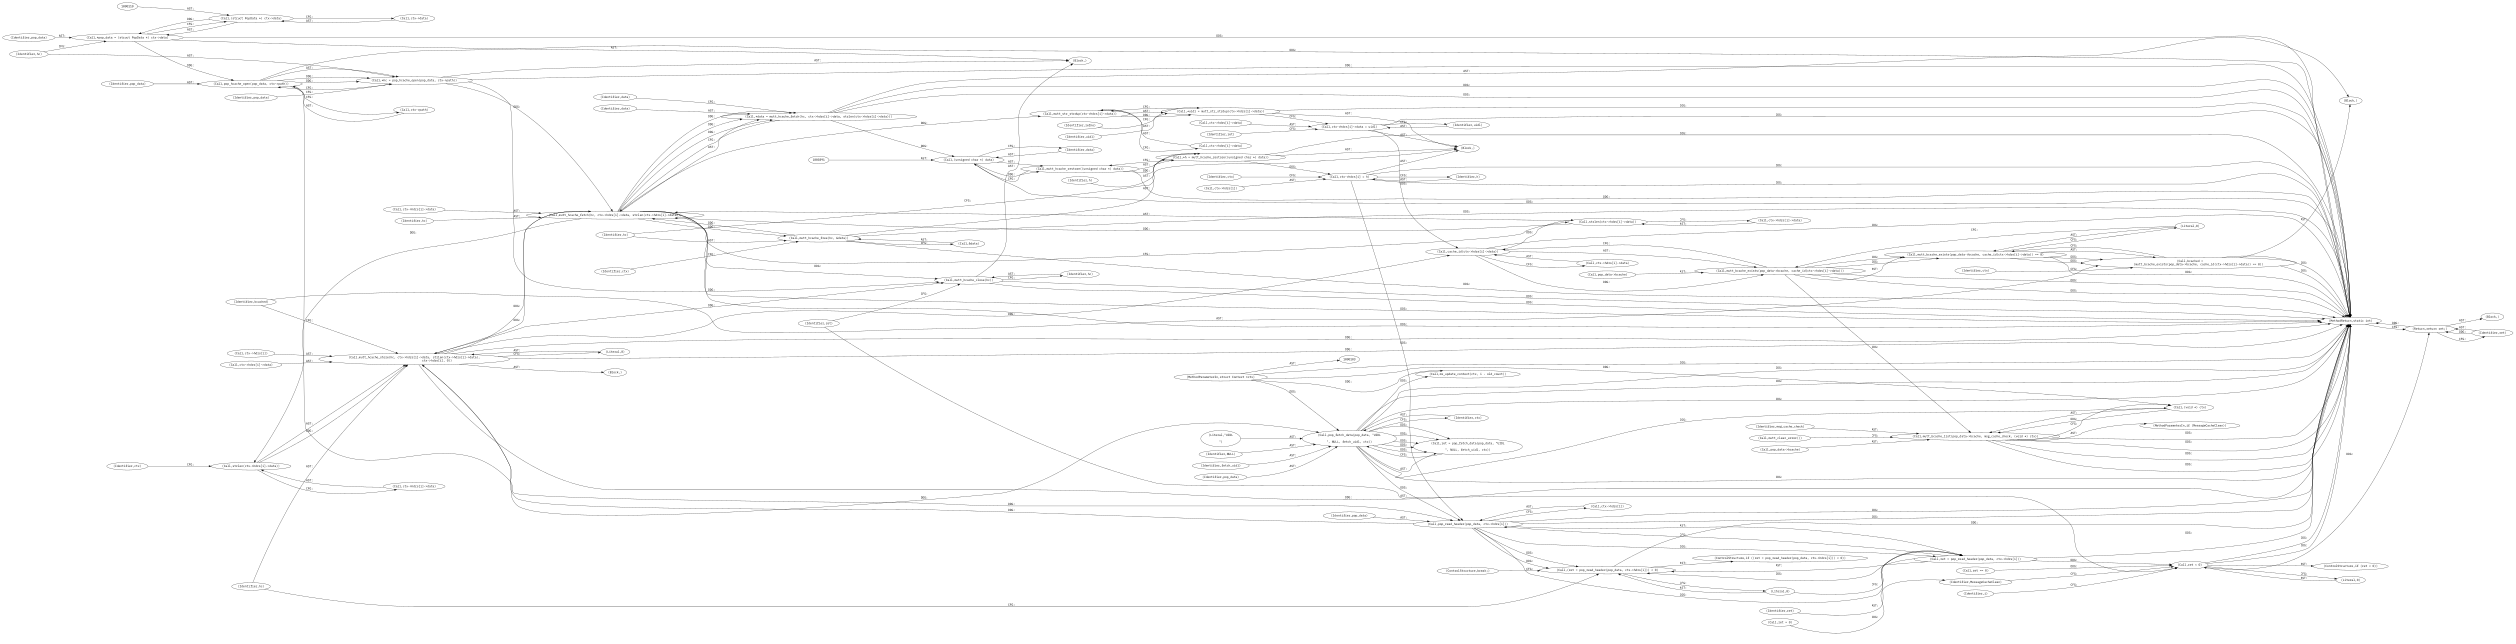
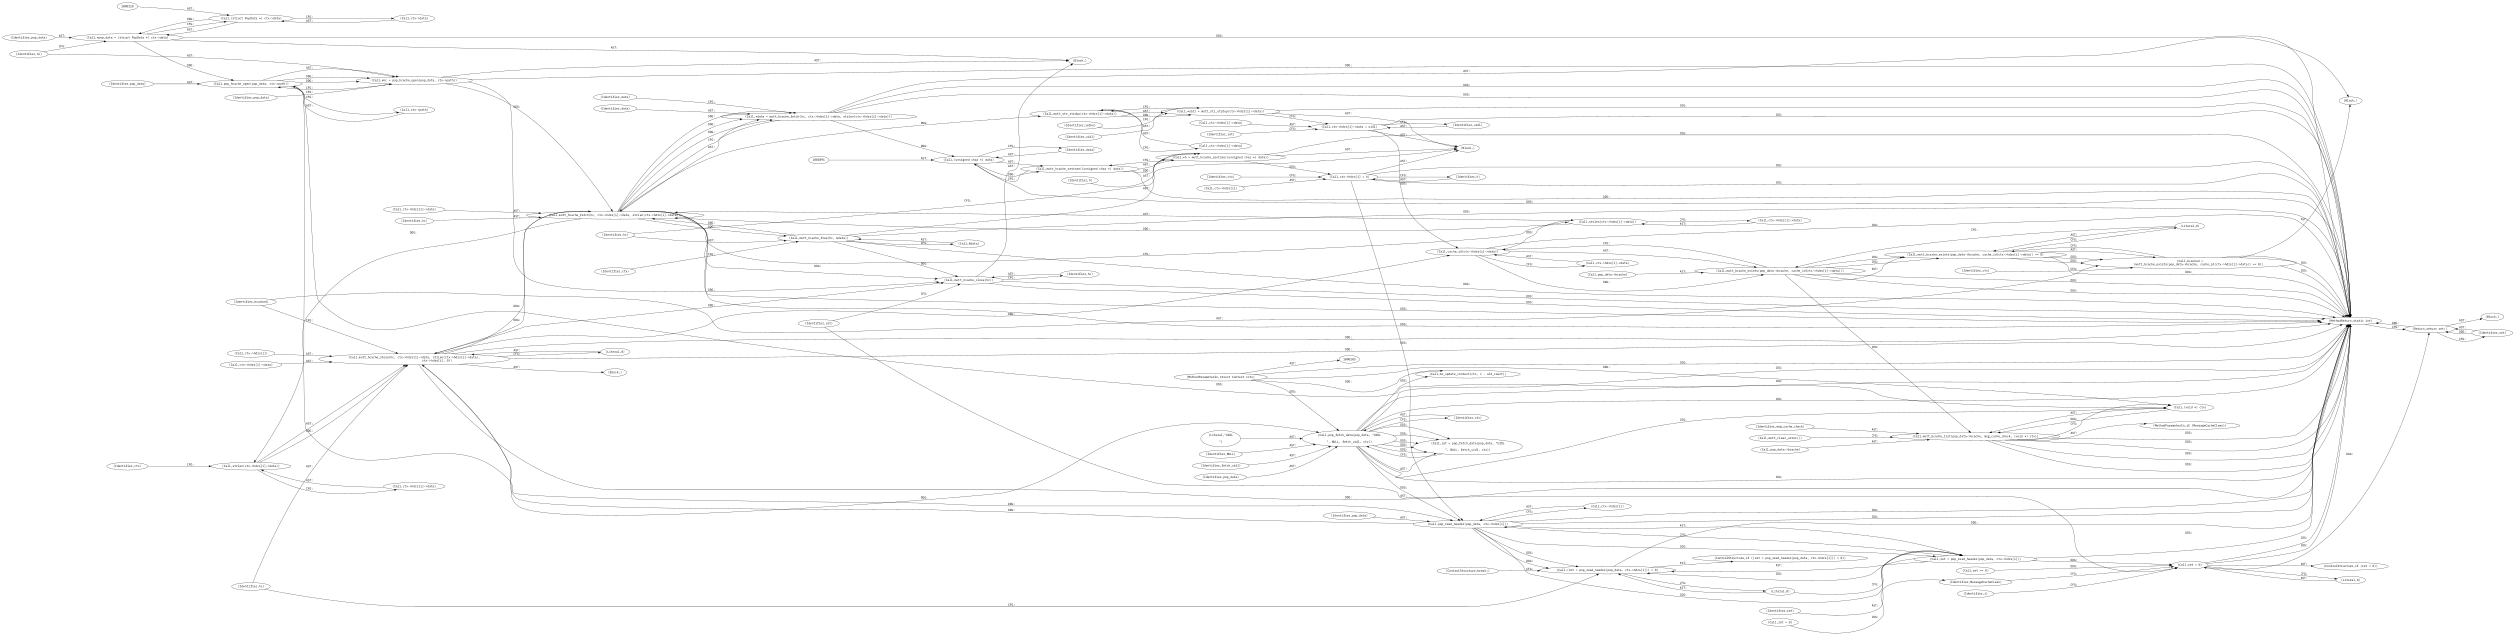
(1406, 52) -> (1127, 384)
none -> (895, 258)
